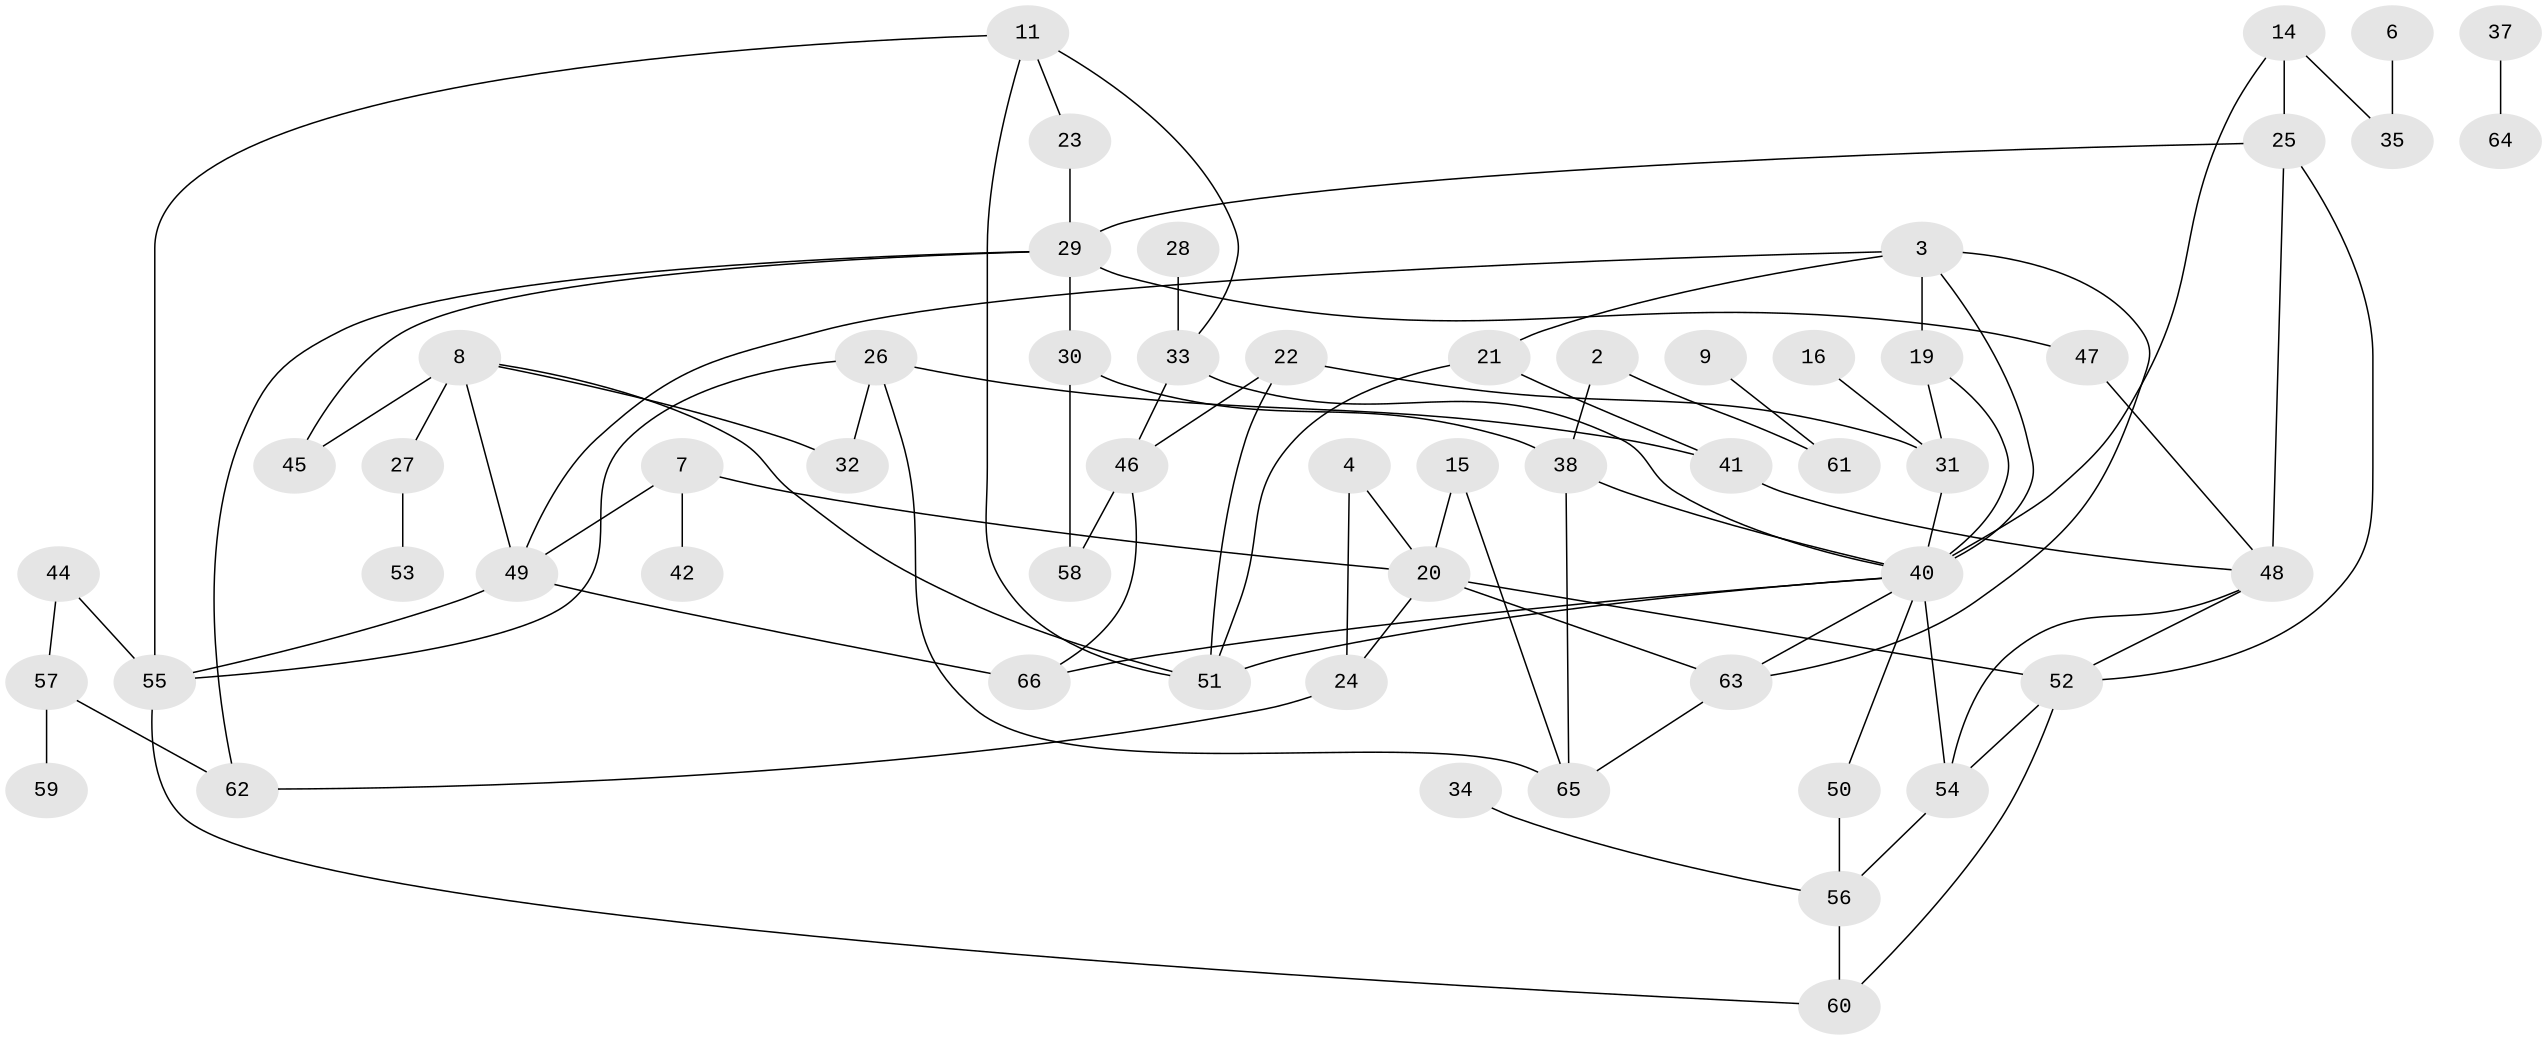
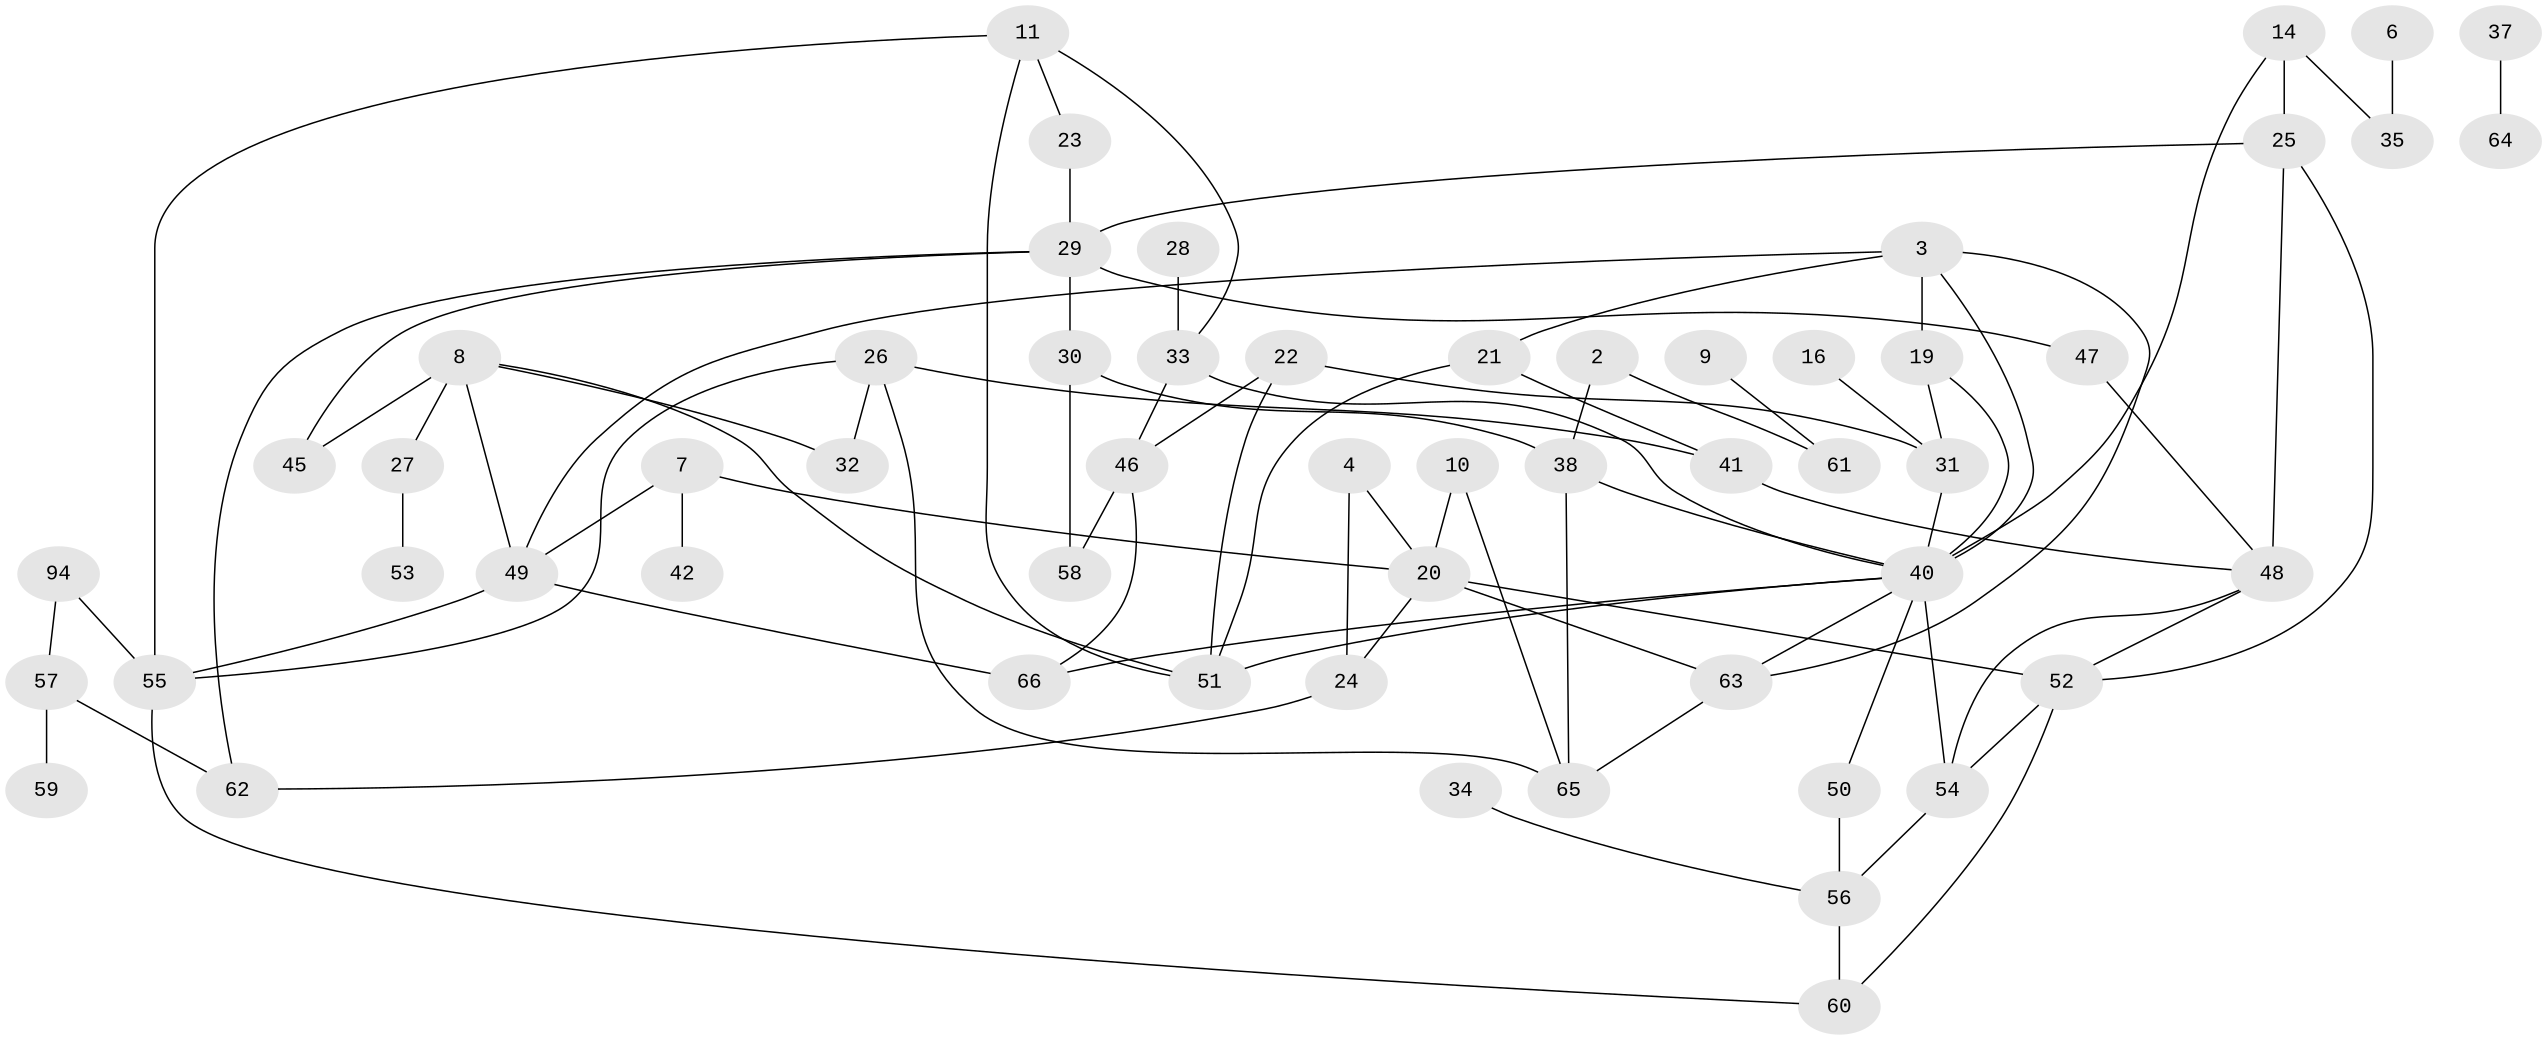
(1458, 466) -> (1458, 466)
(59, 574) -> (59, 574)
